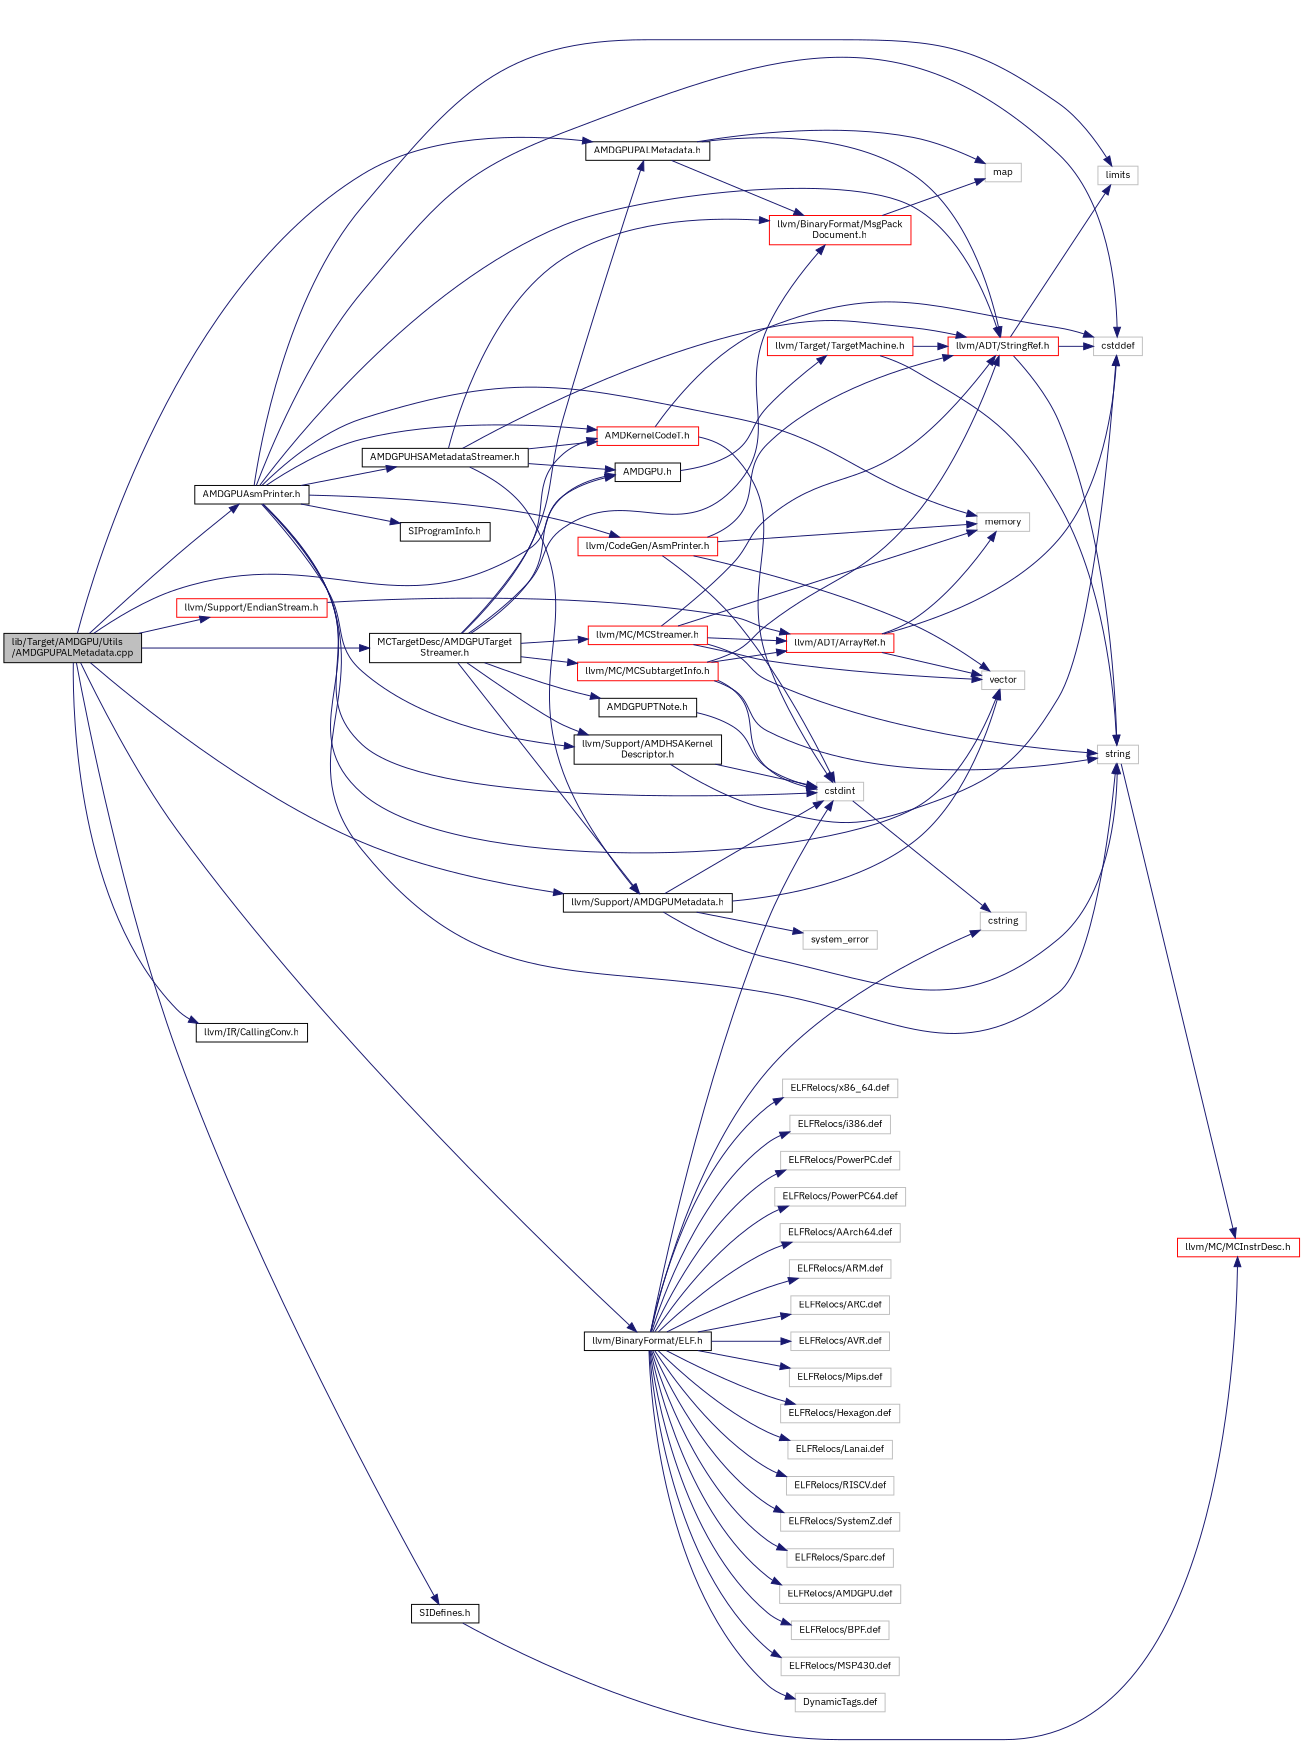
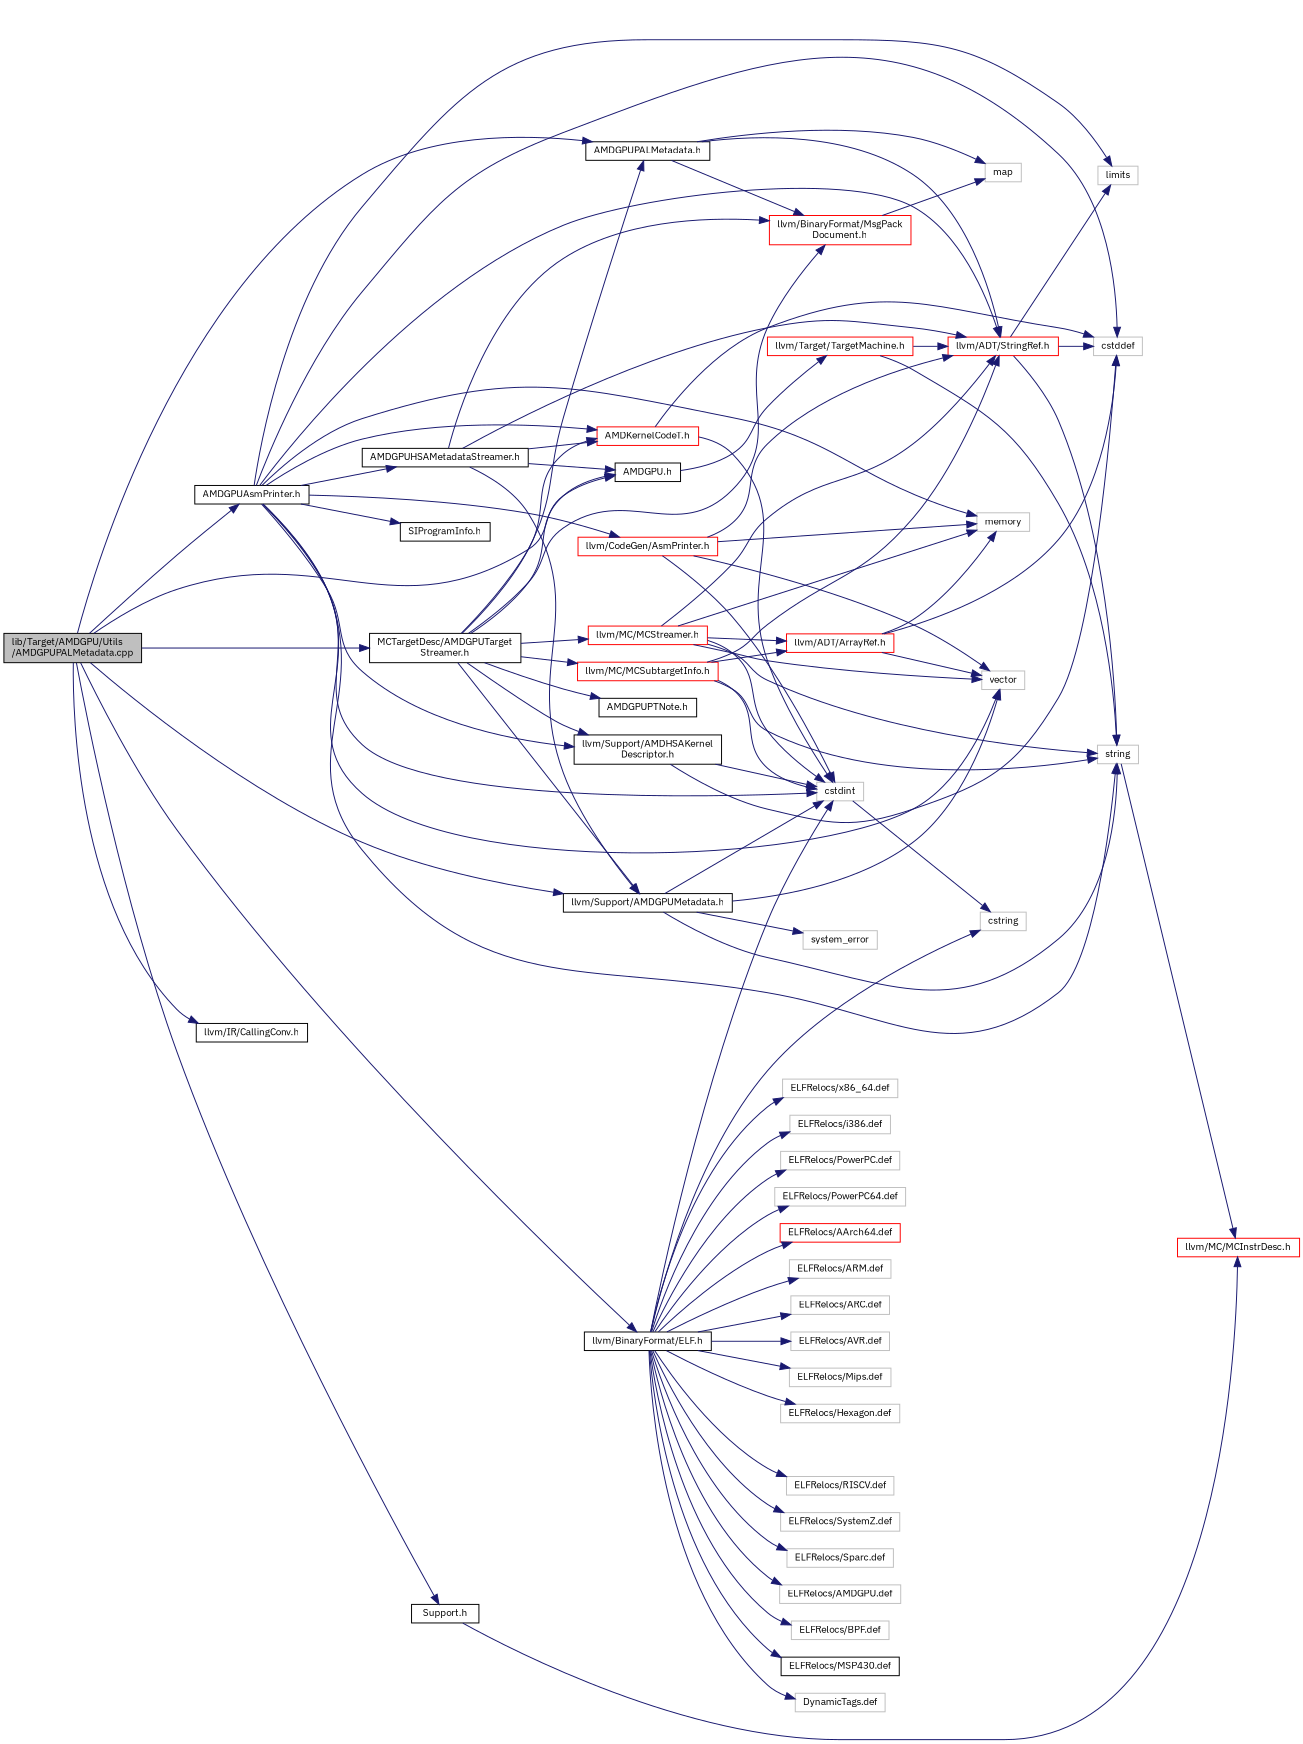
(252, 608) -> none
(745, 737) -> (757, 710)
(840, 1233) -> (840, 1233)
(840, 1450) -> none
(445, 1614) -> (445, 1614)
(840, 1666) -> (840, 1666)
